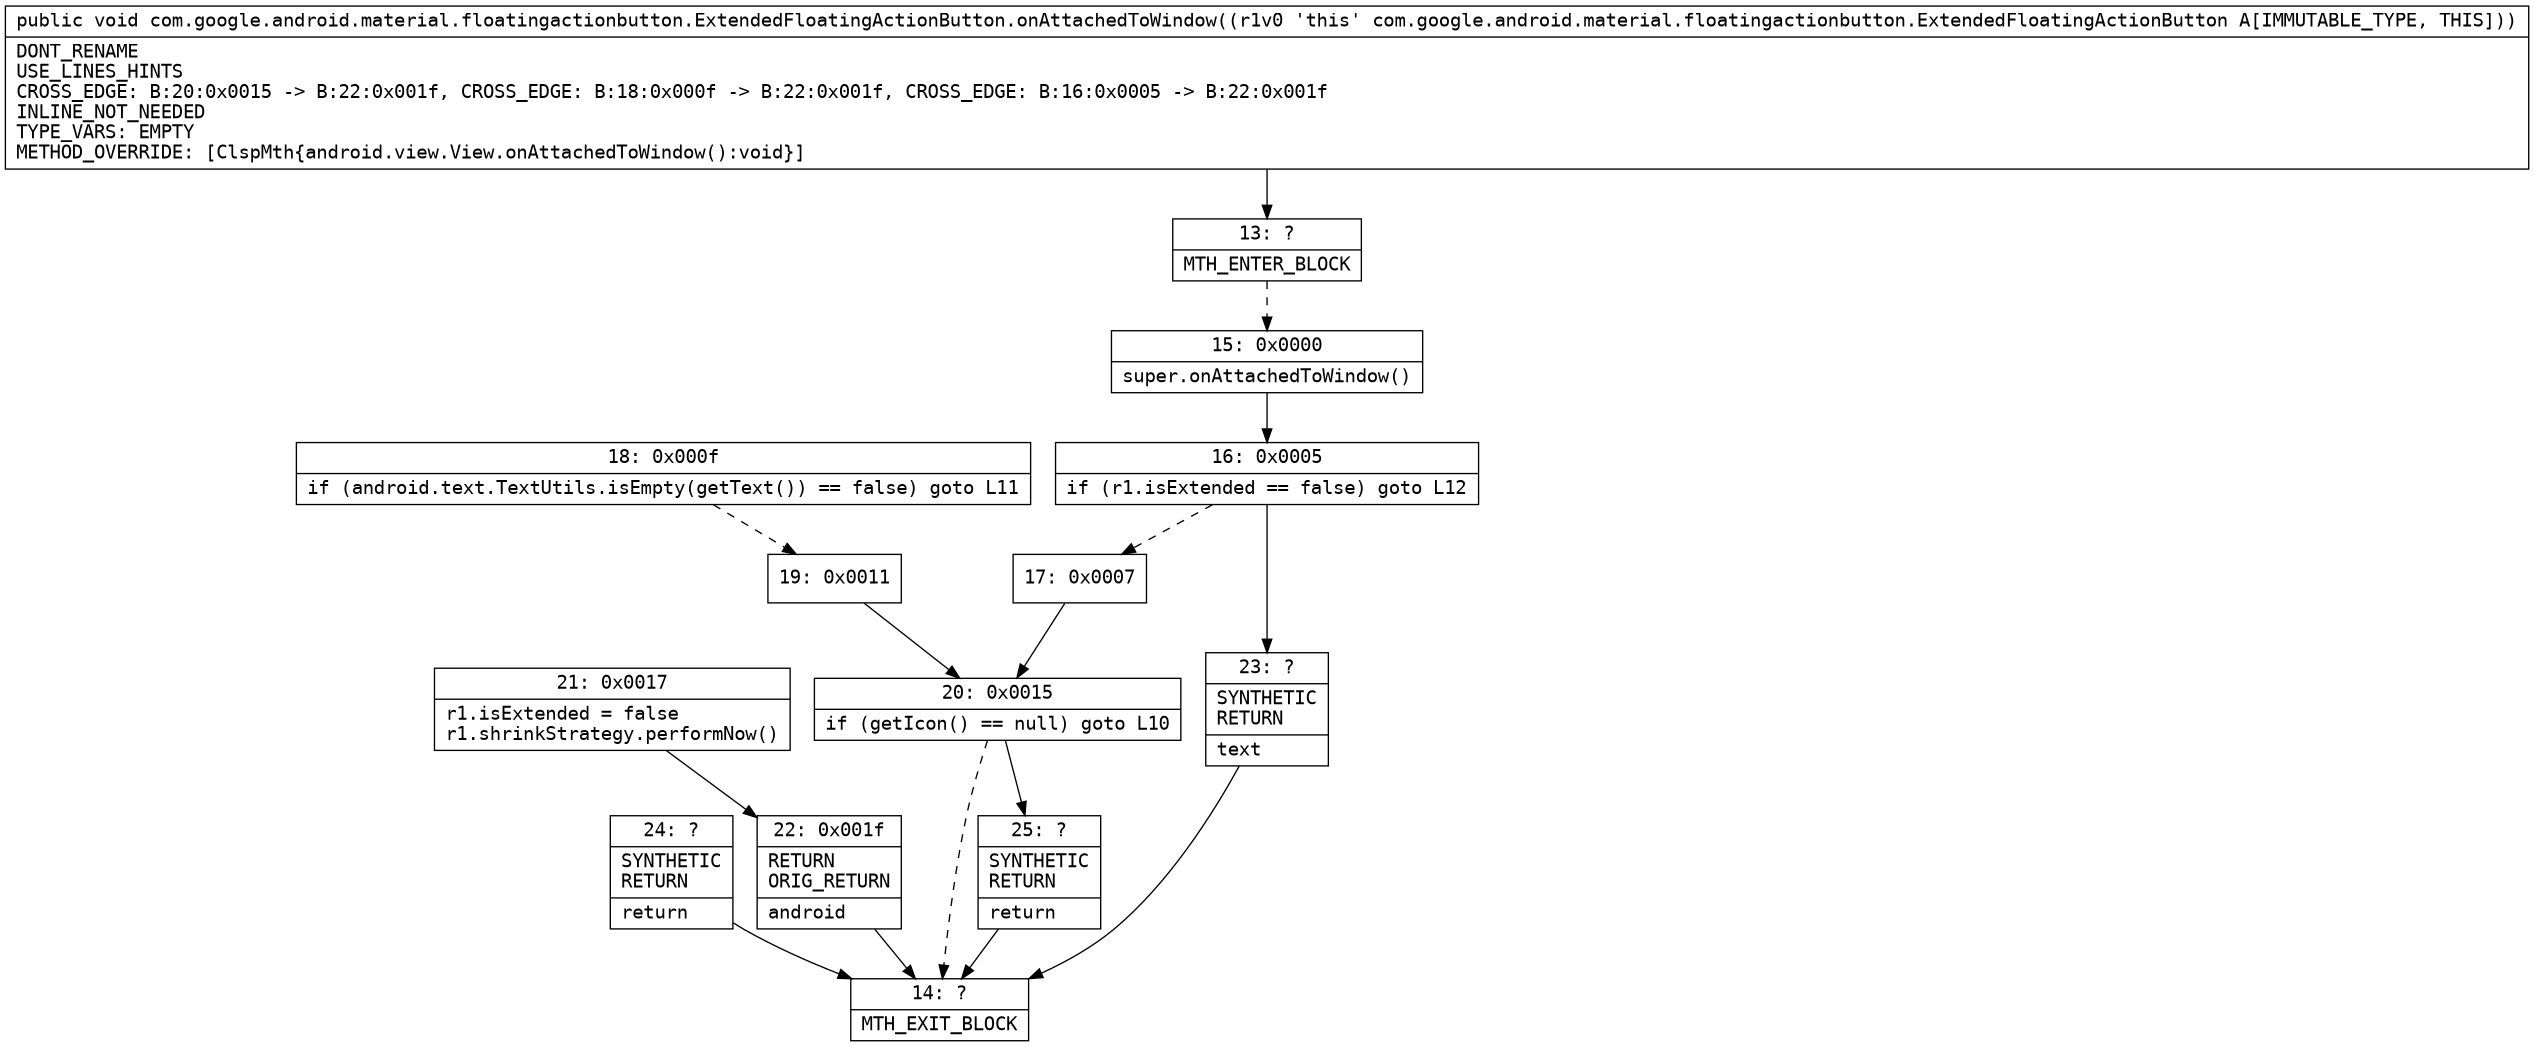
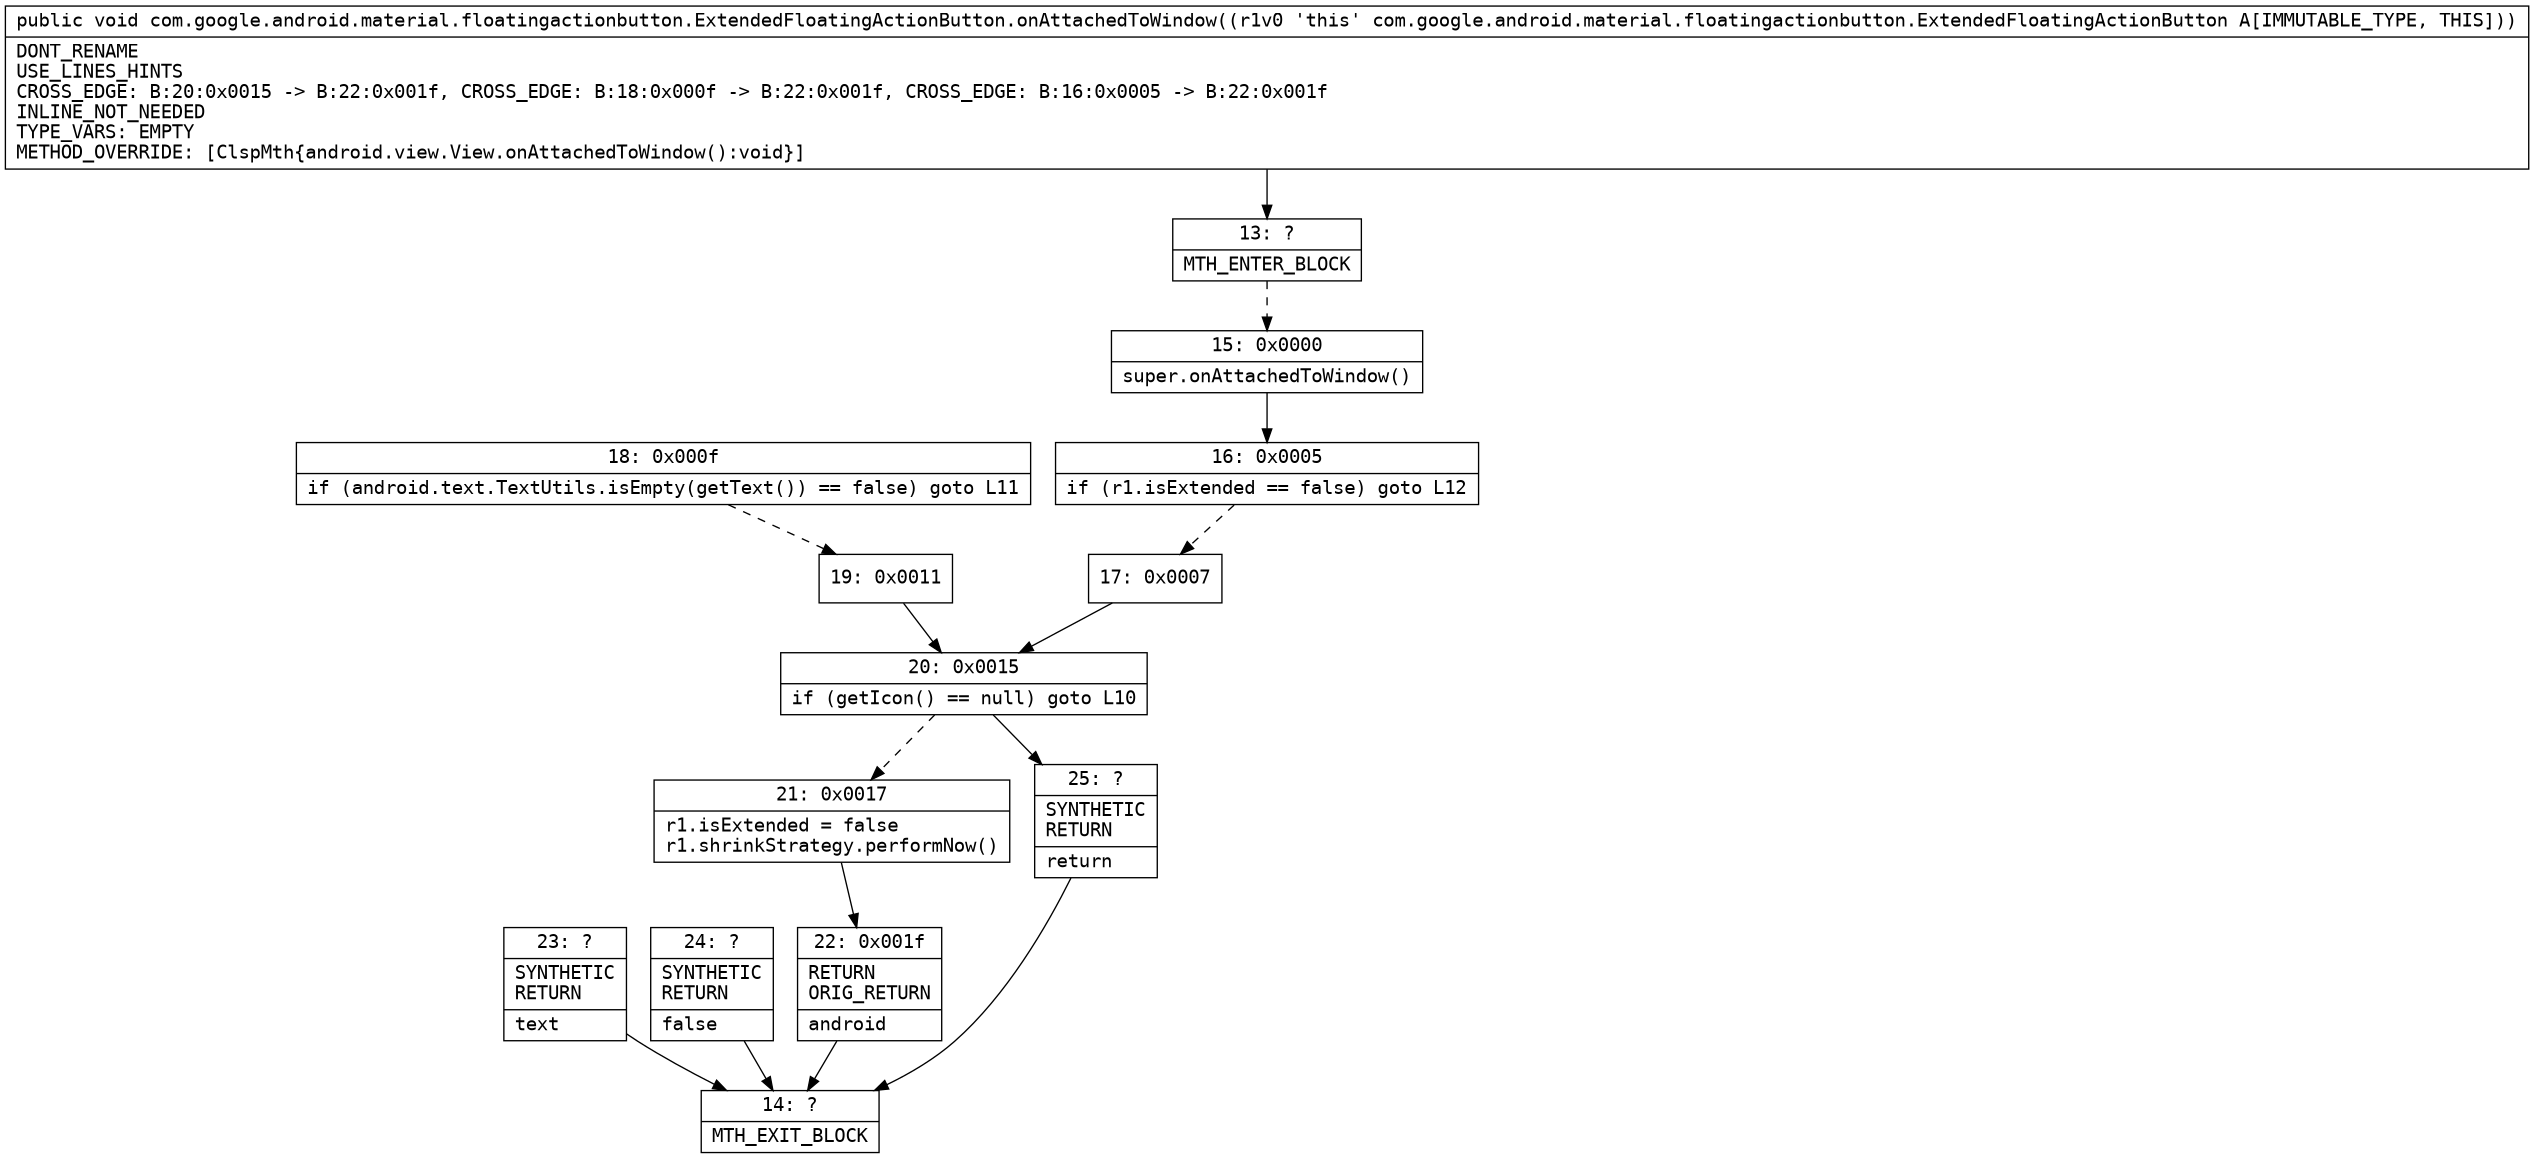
(1267, 572) -> none
(960, 852) -> (908, 742)
(655, 913) -> (690, 1025)
